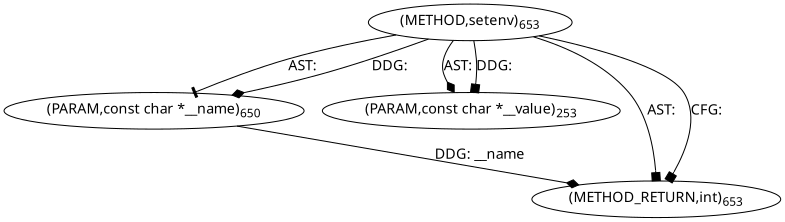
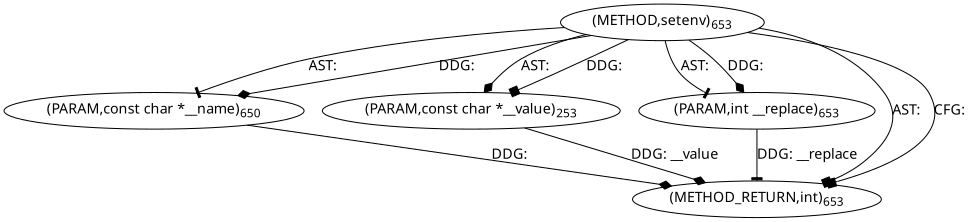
none -> (757, 111)
none -> (609, 154)
(480, 155) -> (512, 155)
